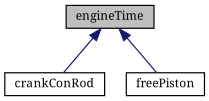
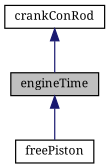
(78, 55) -> (55, 57)
